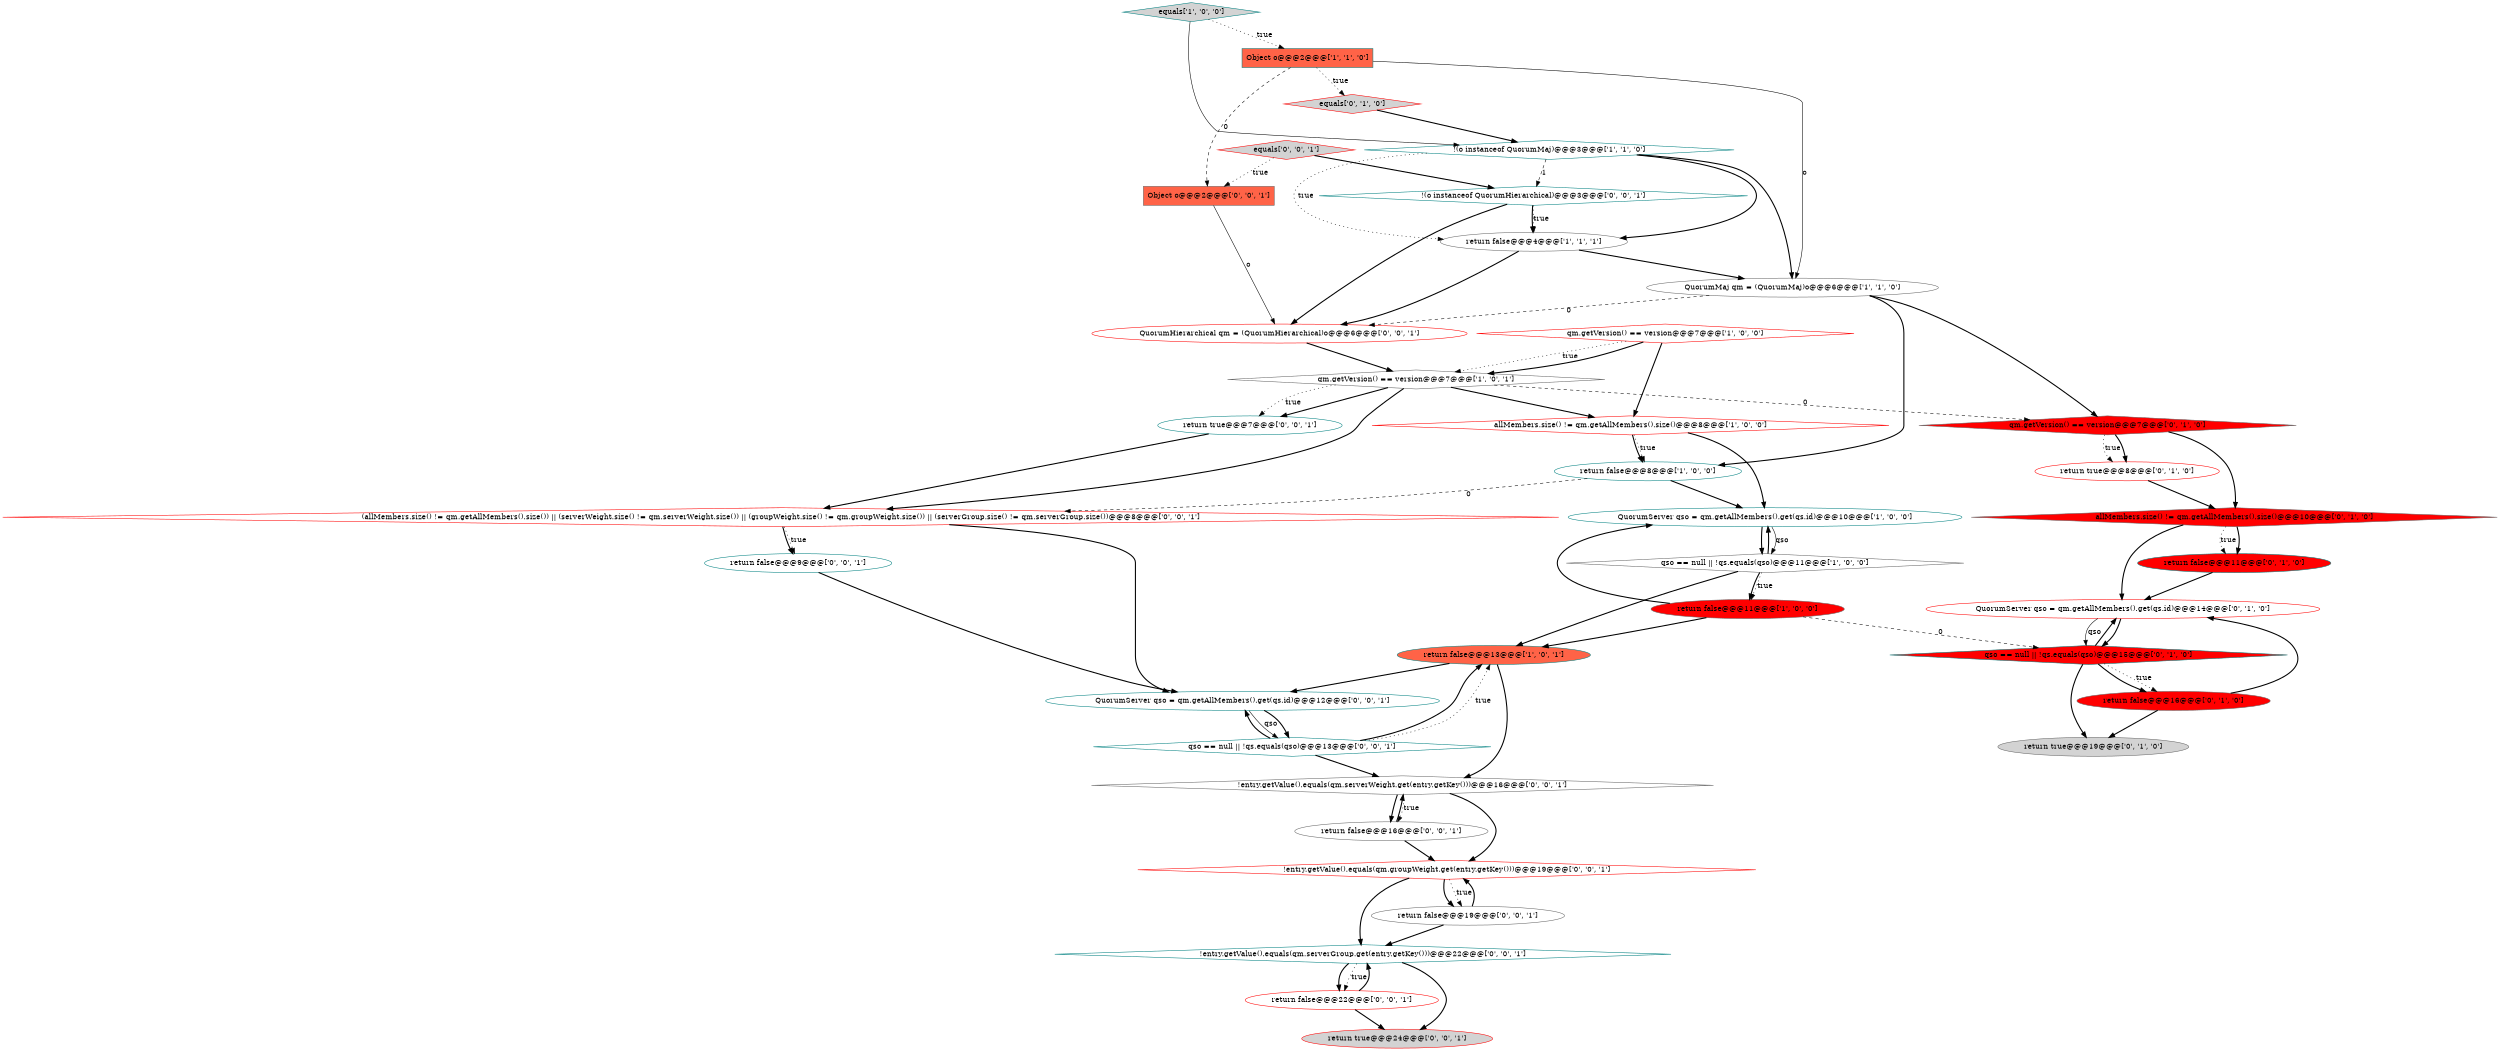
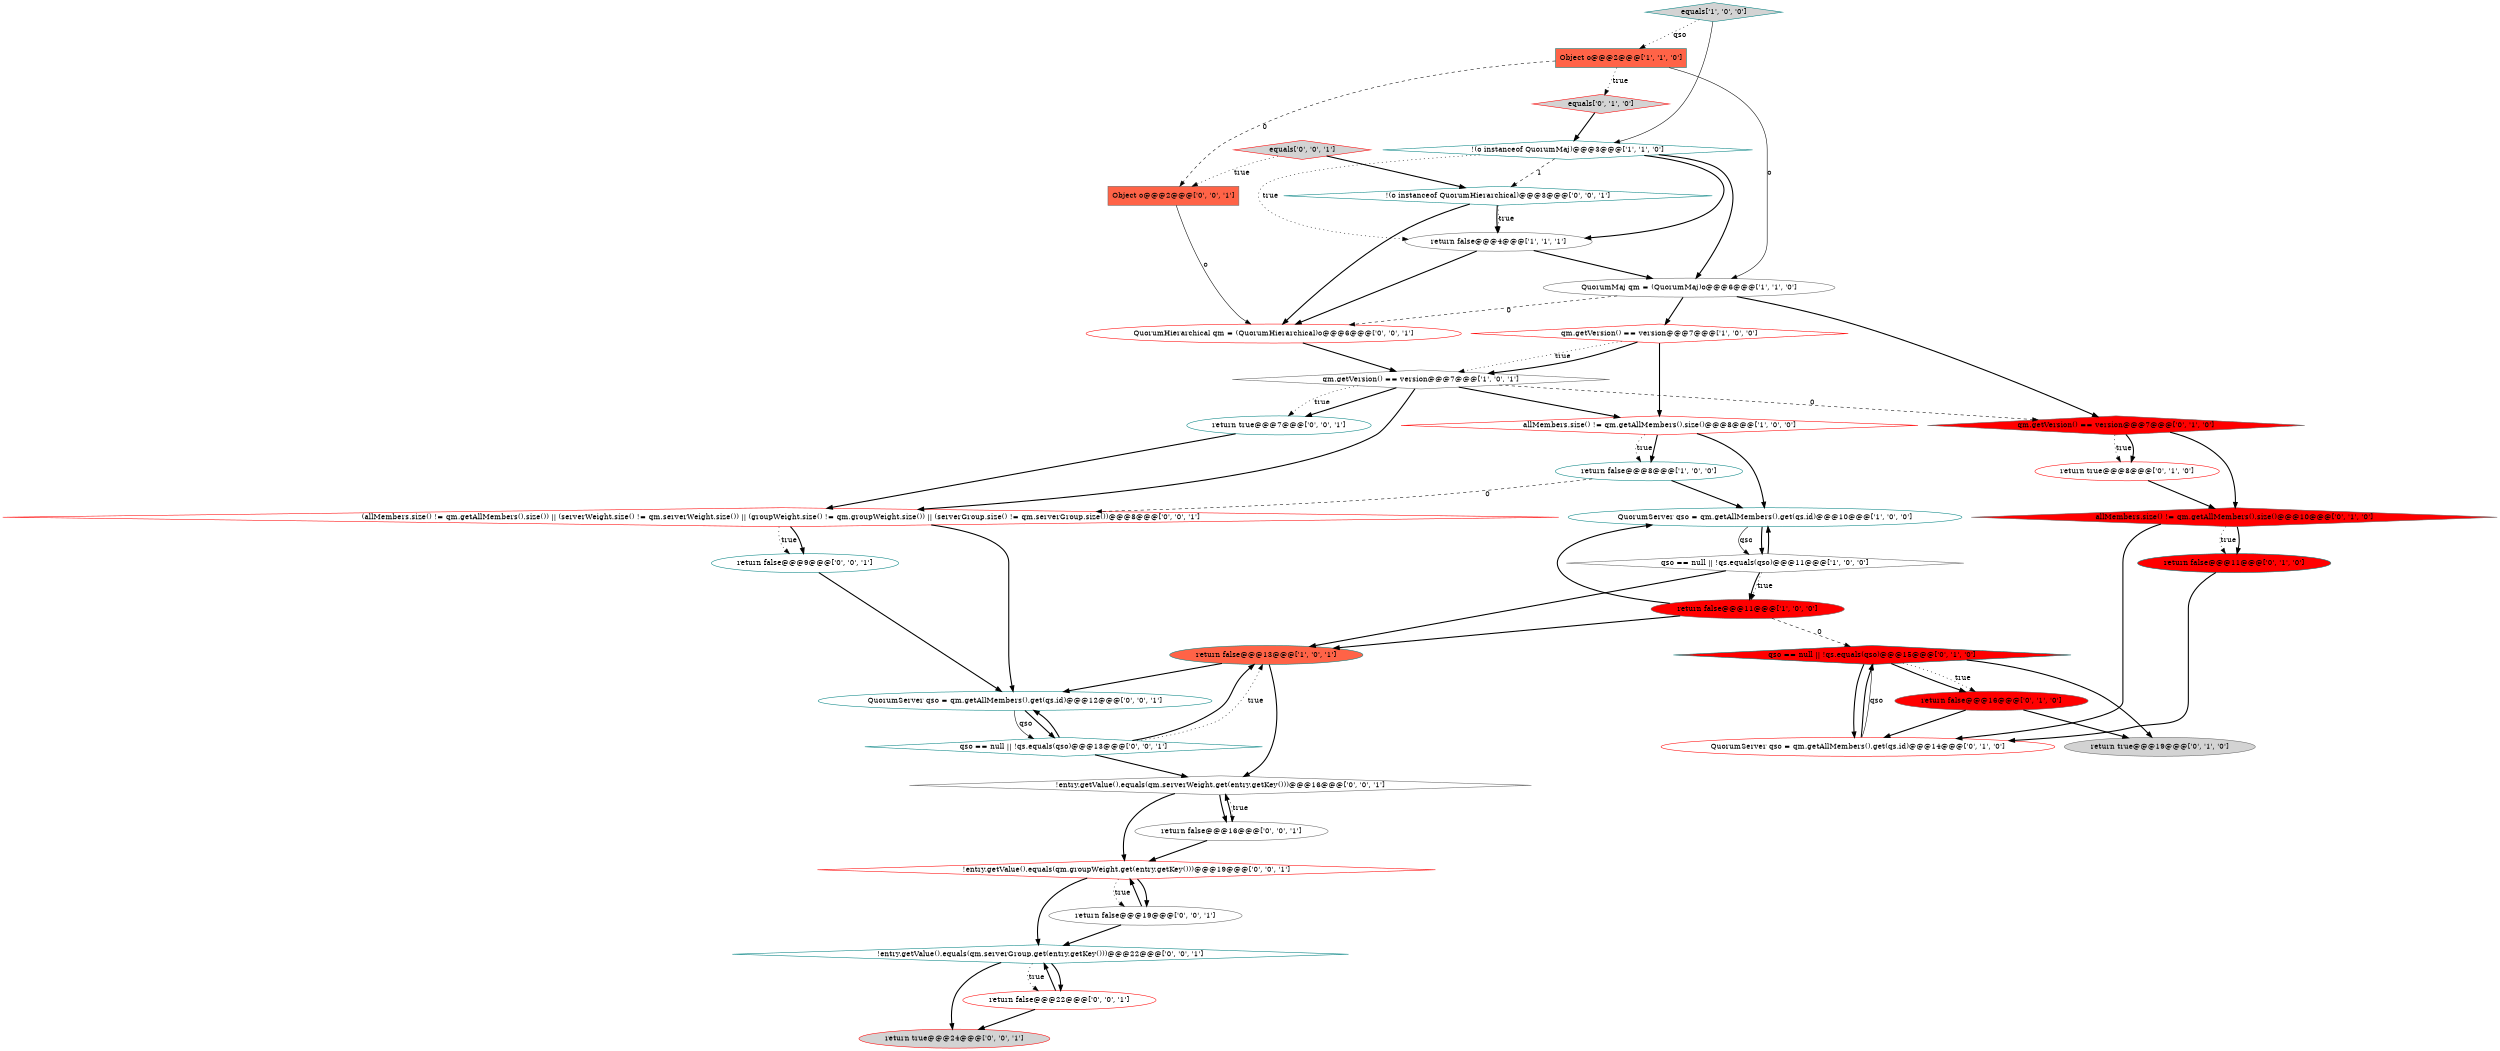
(1265, 35) -> (1680, 35)
(1889, 438) -> (1676, 309)
